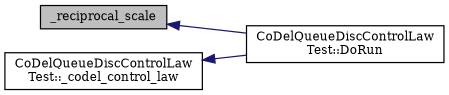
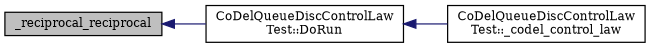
(104, 17) -> (83, 24)
(231, 57) -> (432, 24)
